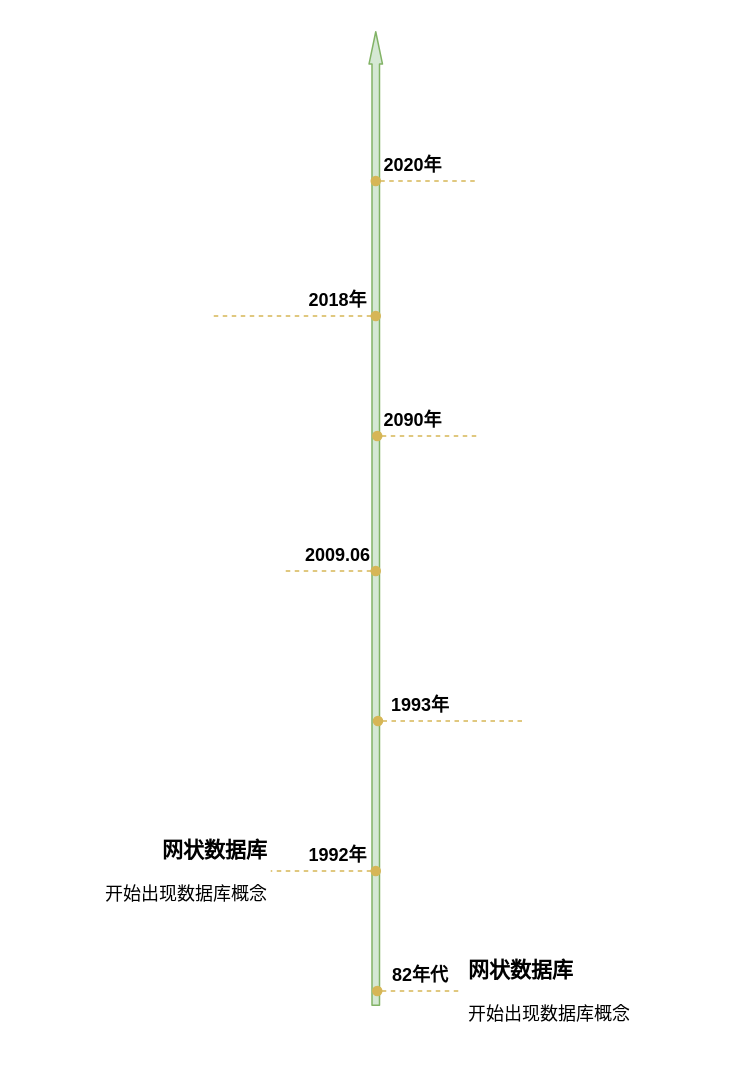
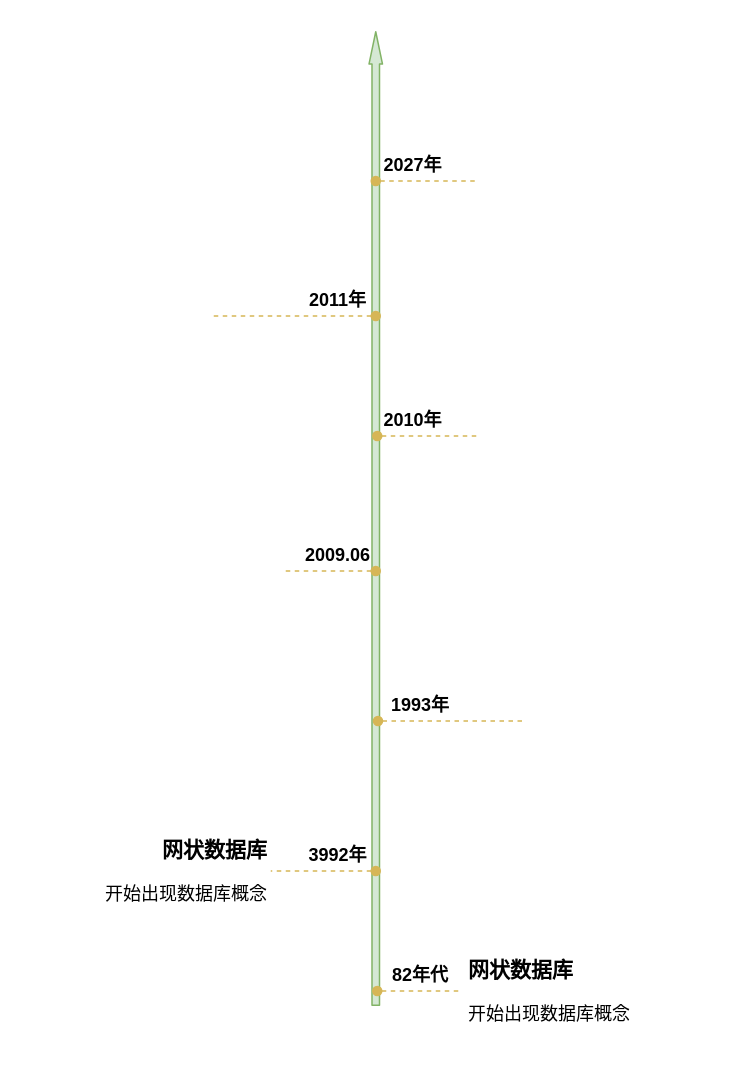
(413, 166) -> (413, 166)
(338, 301) -> (338, 301)
(413, 421) -> (413, 421)
(338, 856) -> (338, 856)
